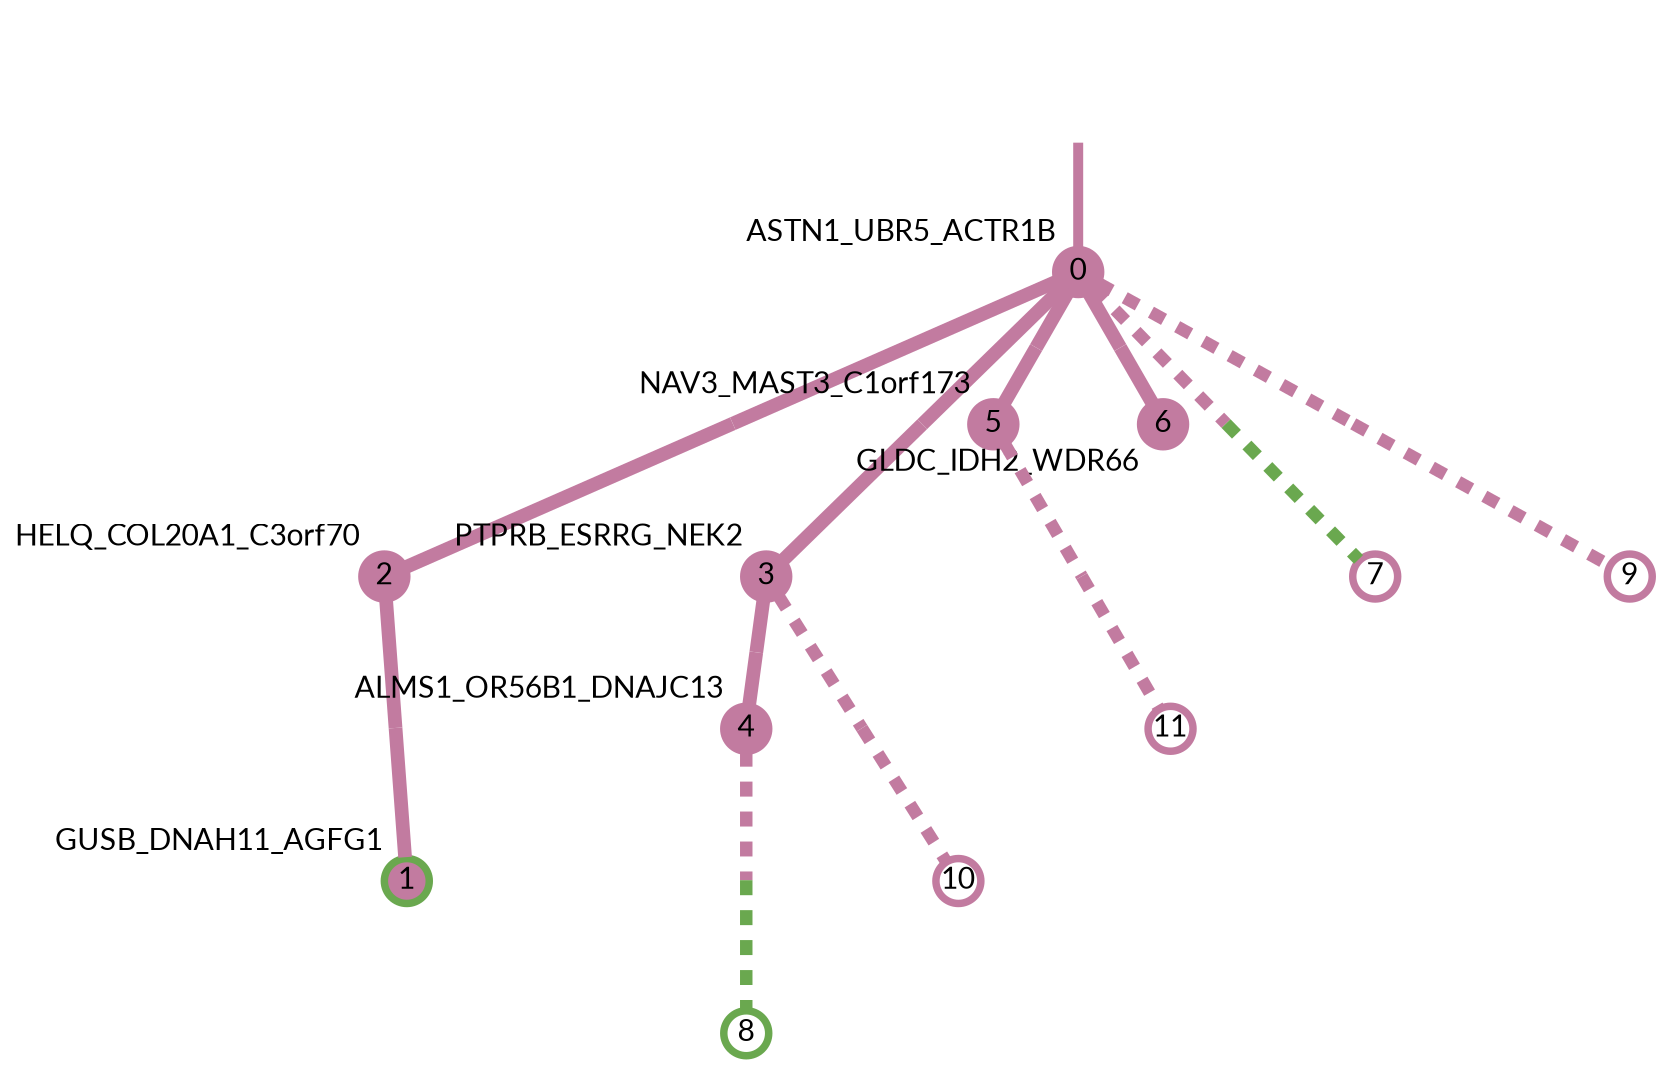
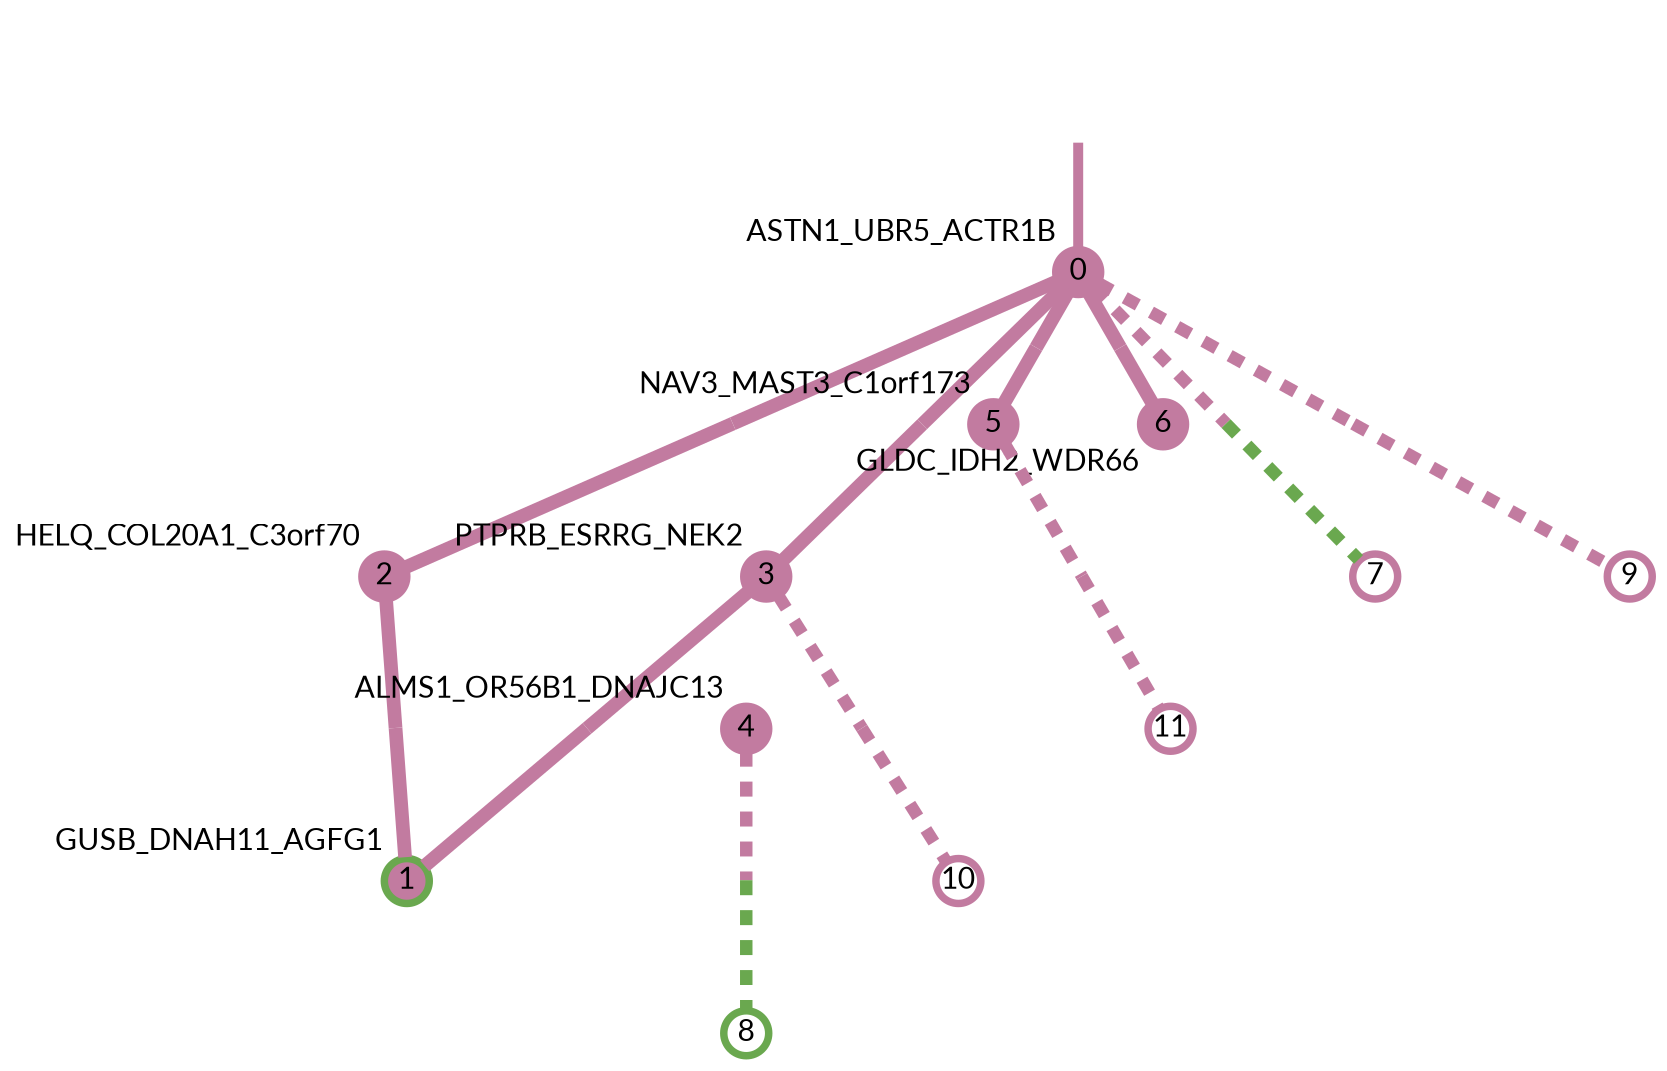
(756, 652) -> (587, 729)
